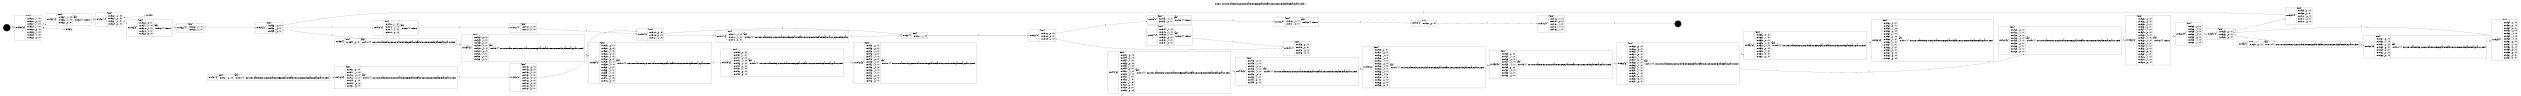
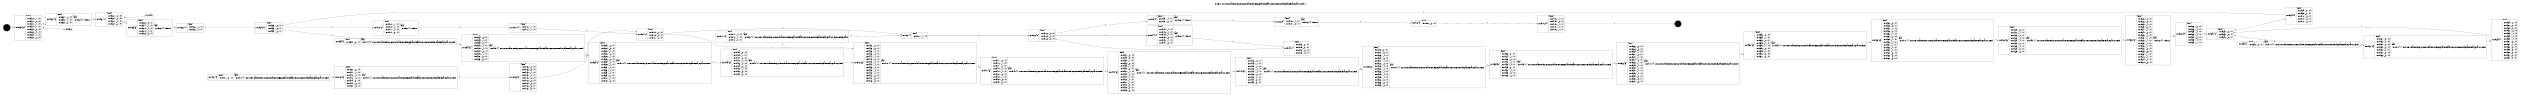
(689, 35) -> (757, 47)
none -> (1101, 36)
none -> (1042, 71)
(1882, 72) -> (1996, 40)
